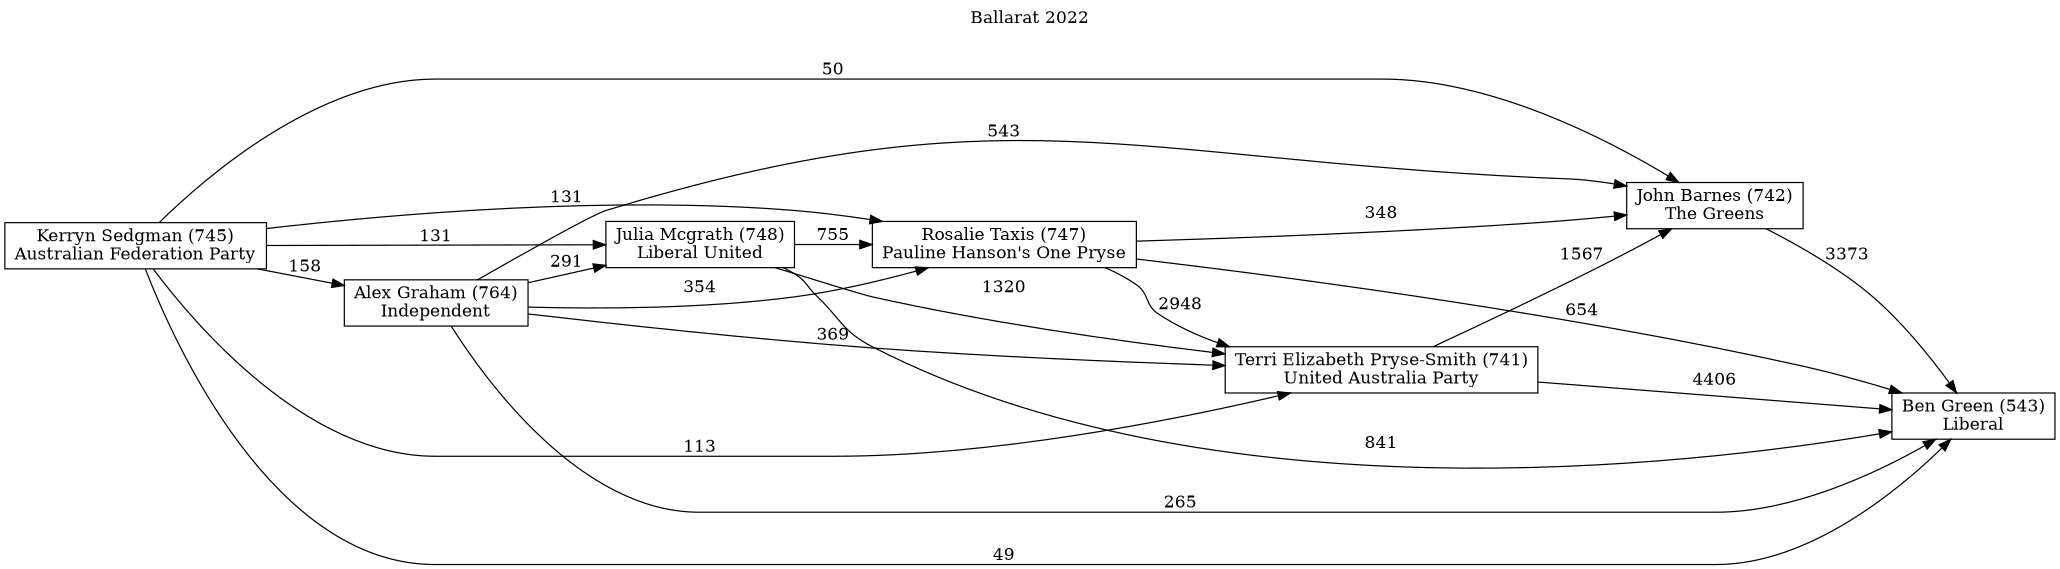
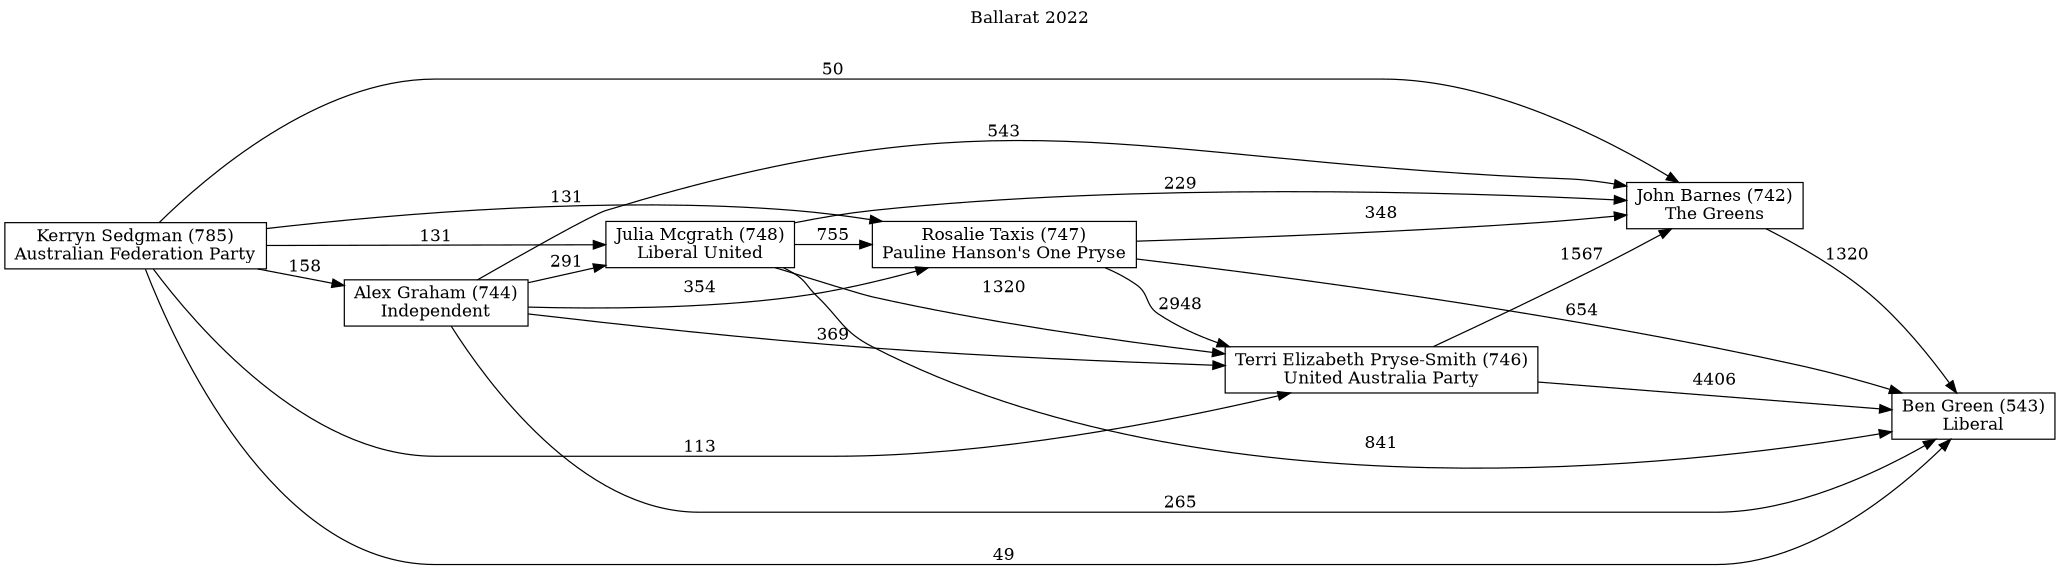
none -> (1204, 192)
(136, 246) -> (136, 246)
(1848, 255) -> (1848, 255)
(436, 303) -> (436, 303)
(1382, 370) -> (1382, 370)
